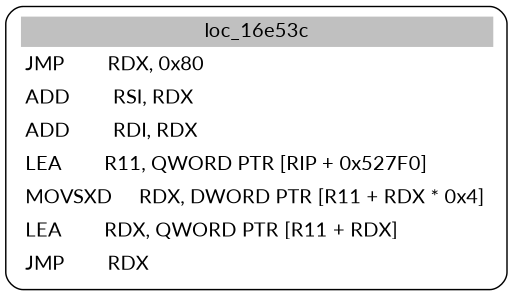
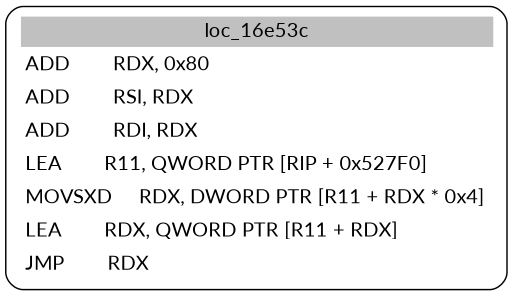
(115, 64) -> (118, 64)
